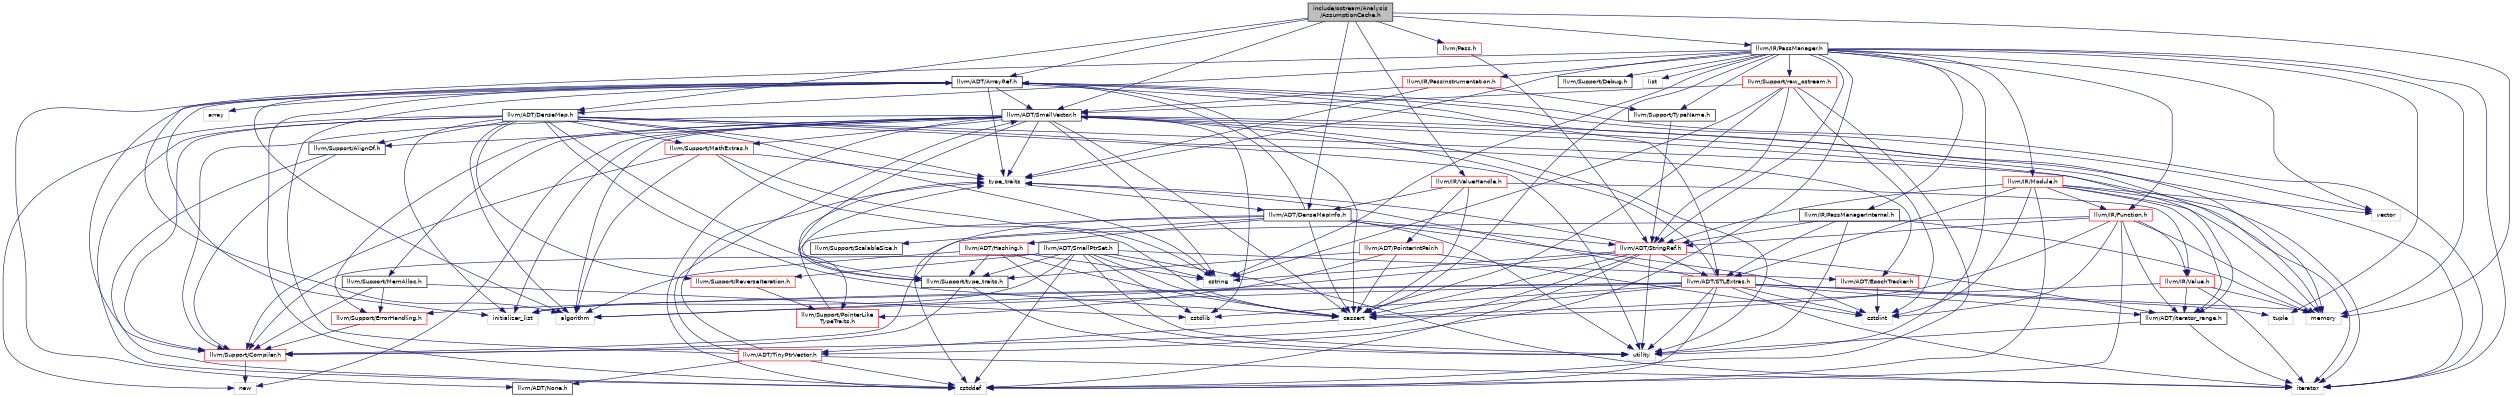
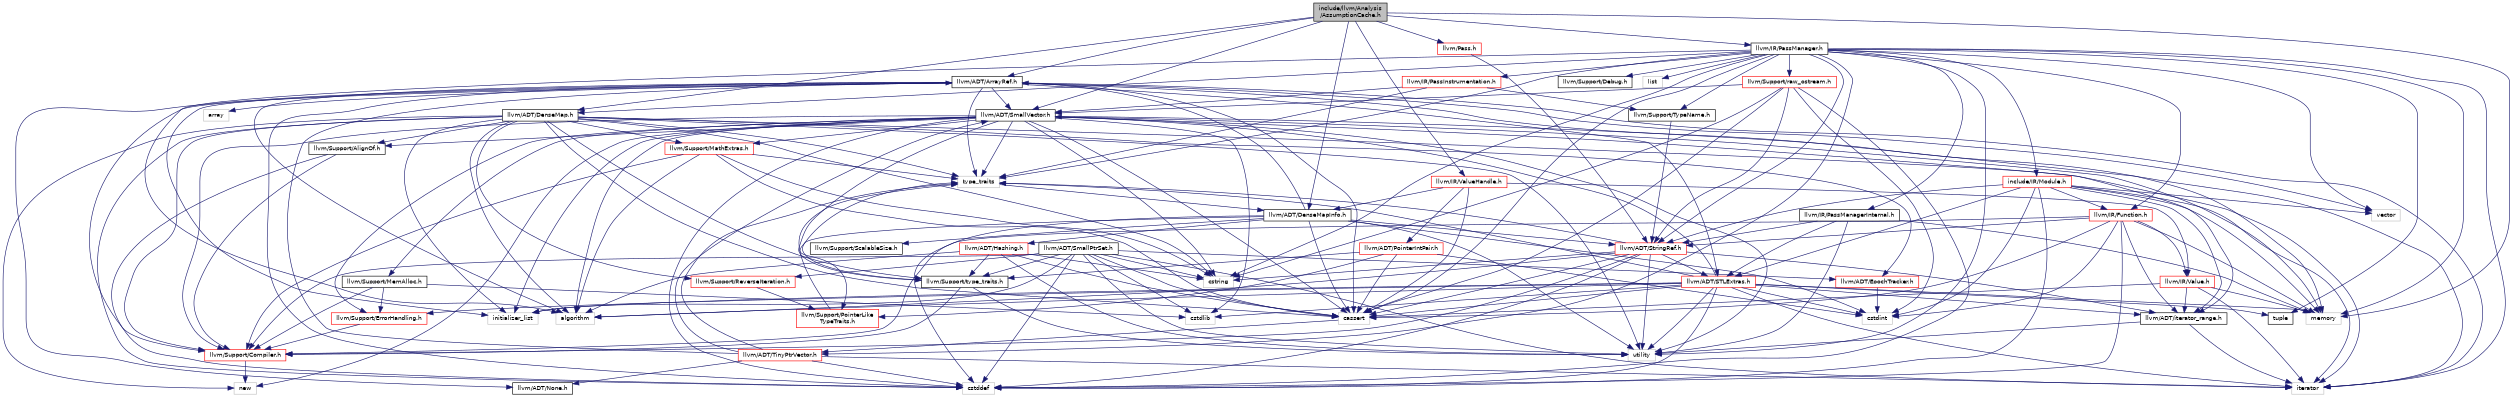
(1350, 12) -> (1350, 12)
(2033, 182) -> (2037, 182)
(2281, 319) -> (2281, 319)
